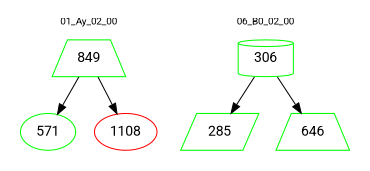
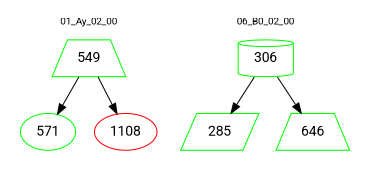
(89, 58) -> (89, 58)
